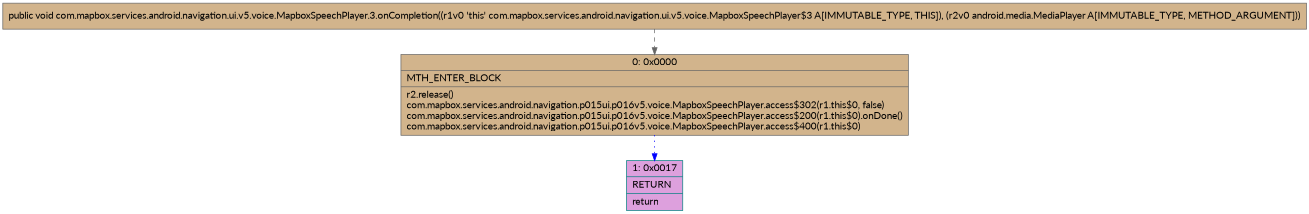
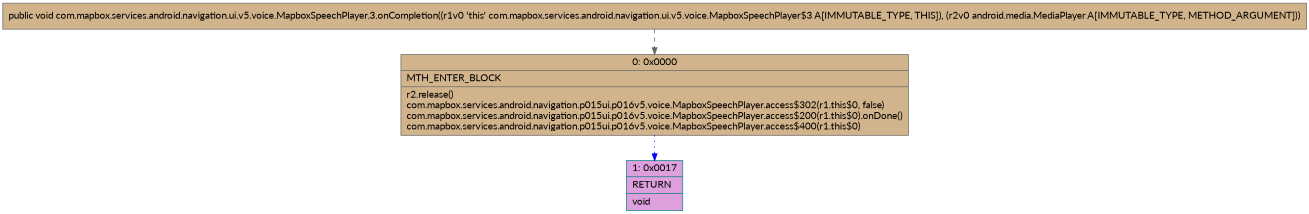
(646, 202) -> (641, 202)
